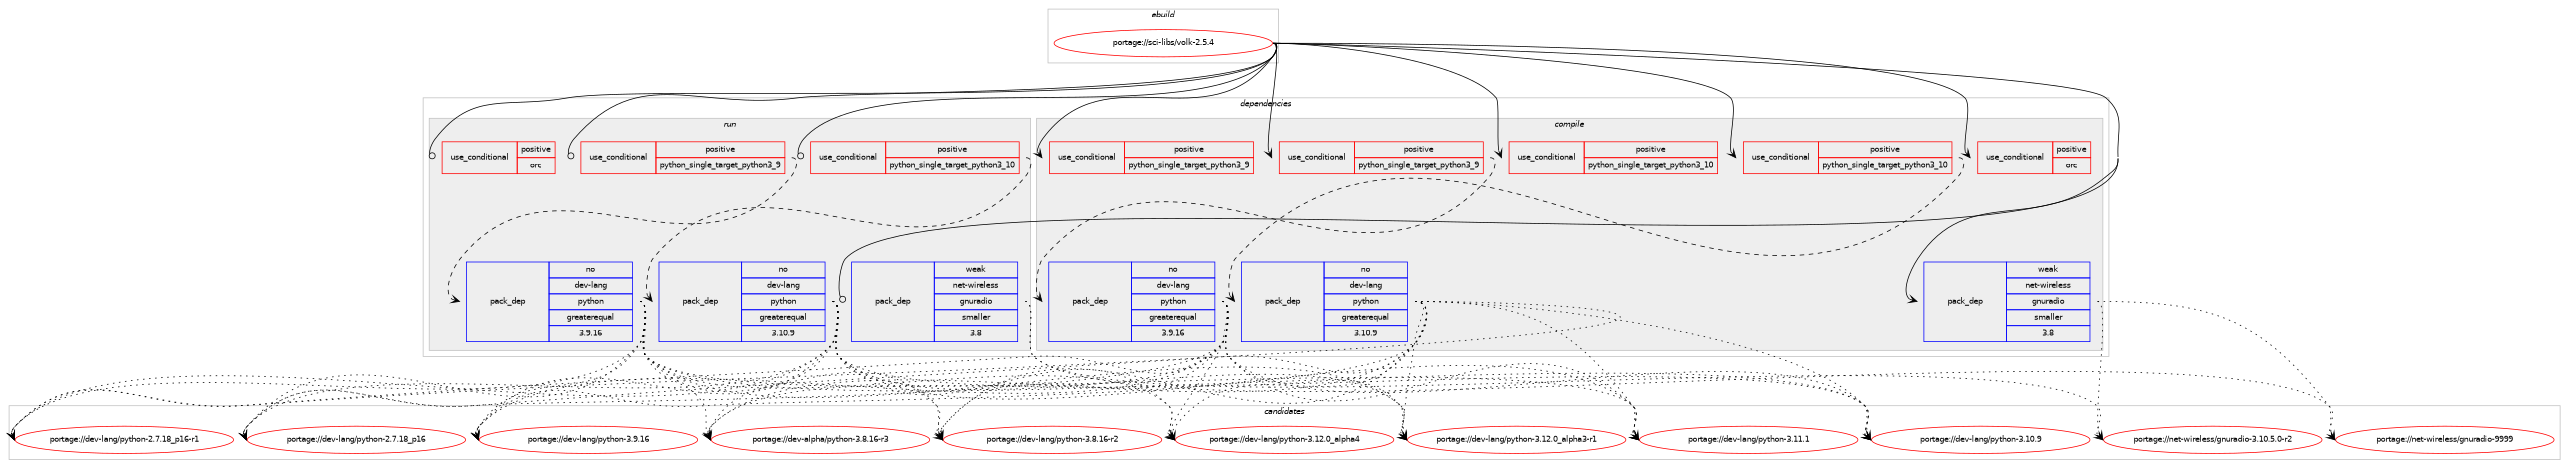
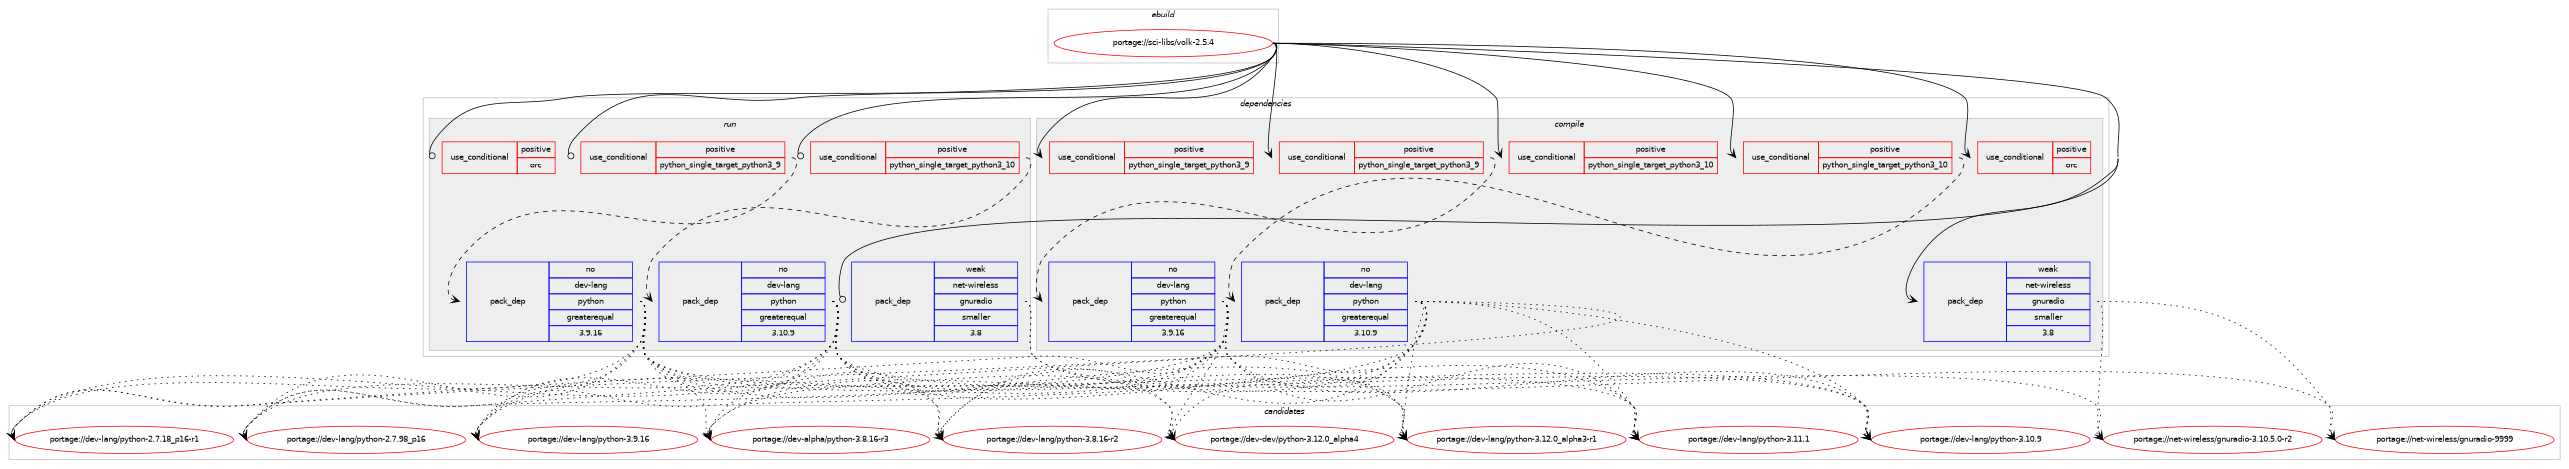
(356, 440) -> (356, 440)
(1285, 440) -> (1285, 440)
